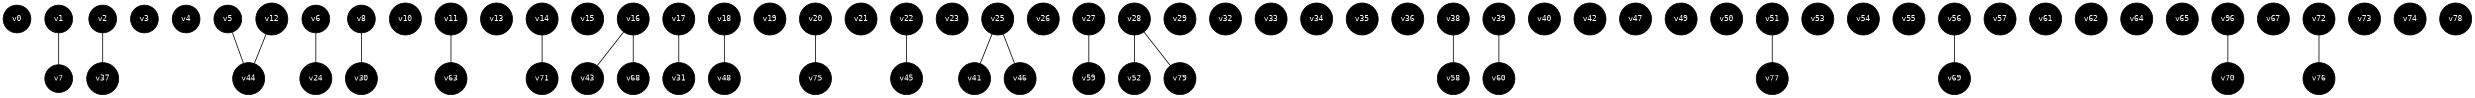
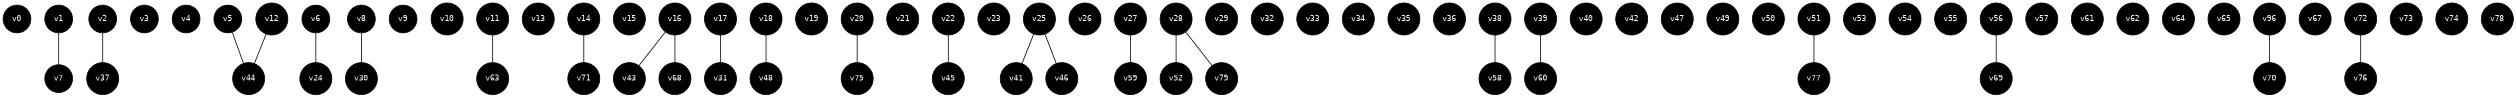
none -> (403, 19)
